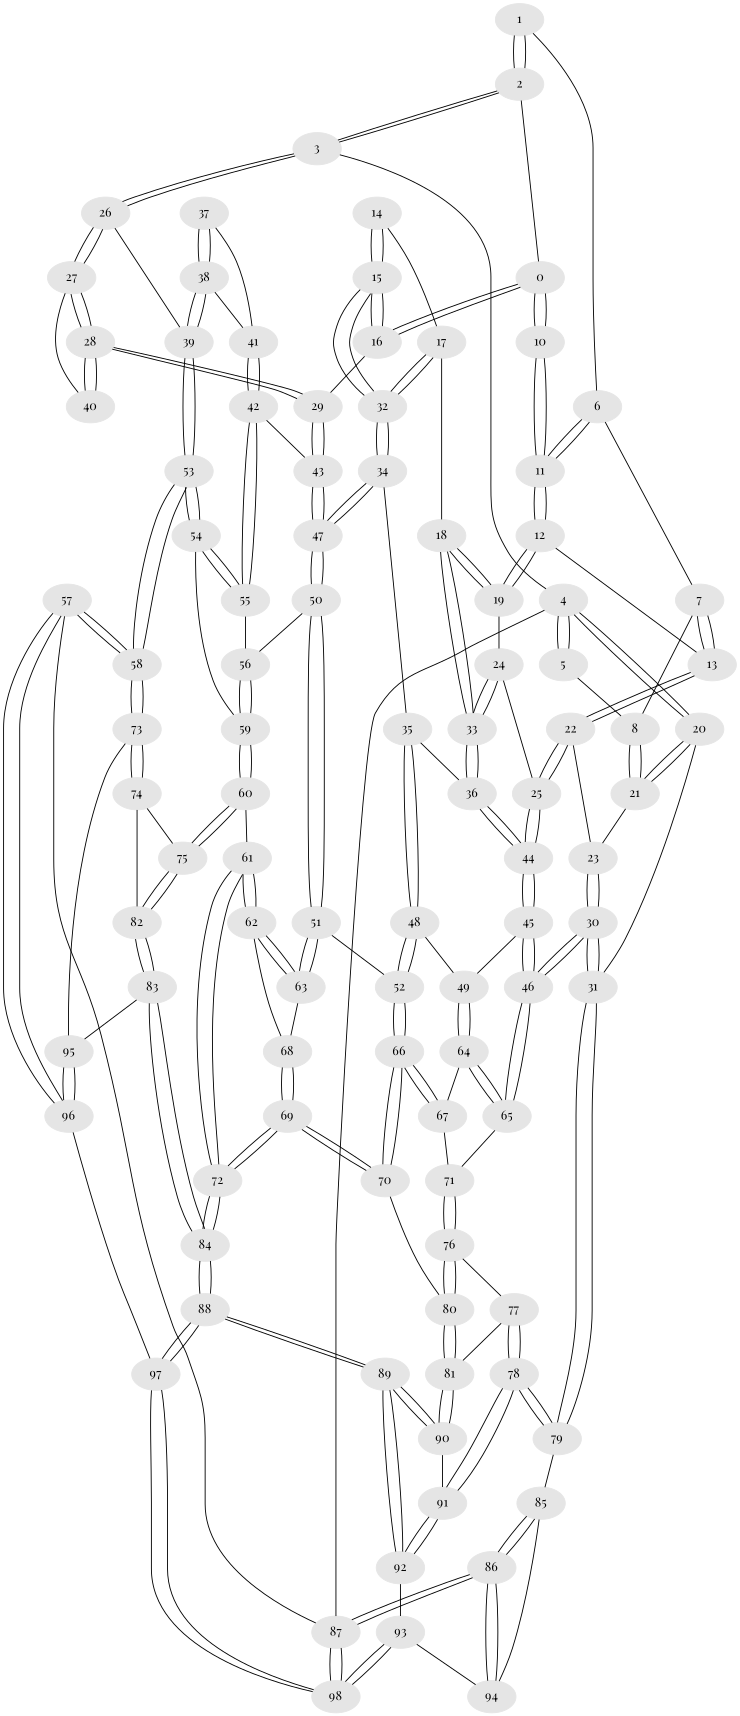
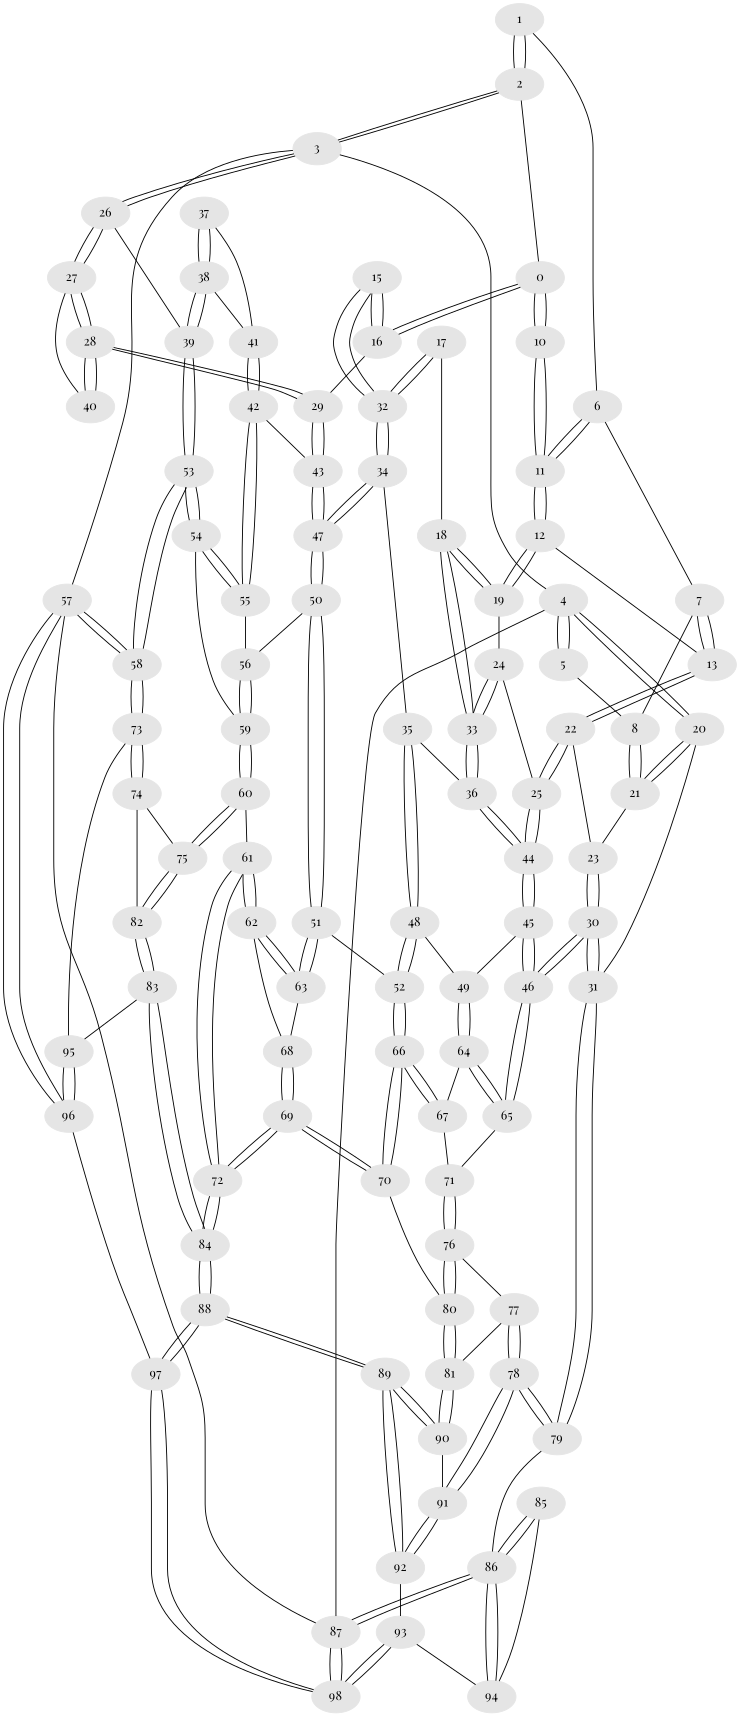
(377, 213) -> none
none -> (132, 323)
(549, 1471) -> (505, 1495)
